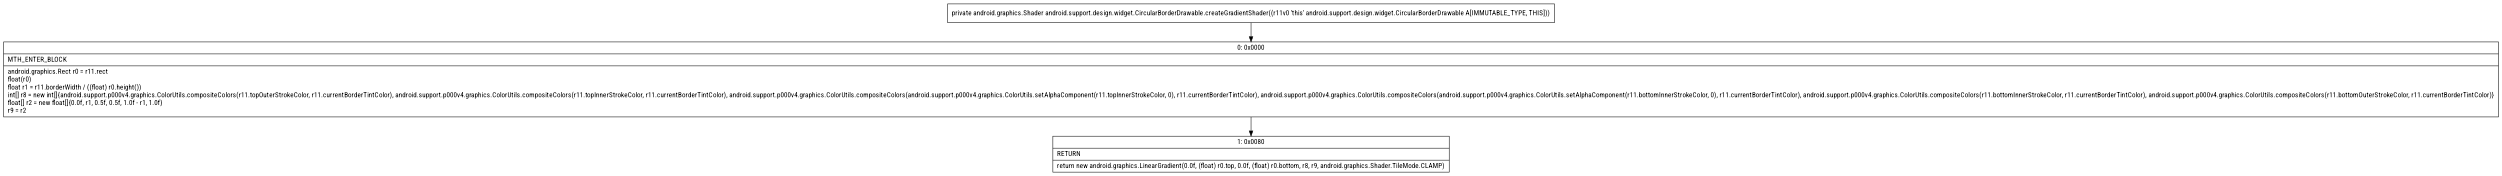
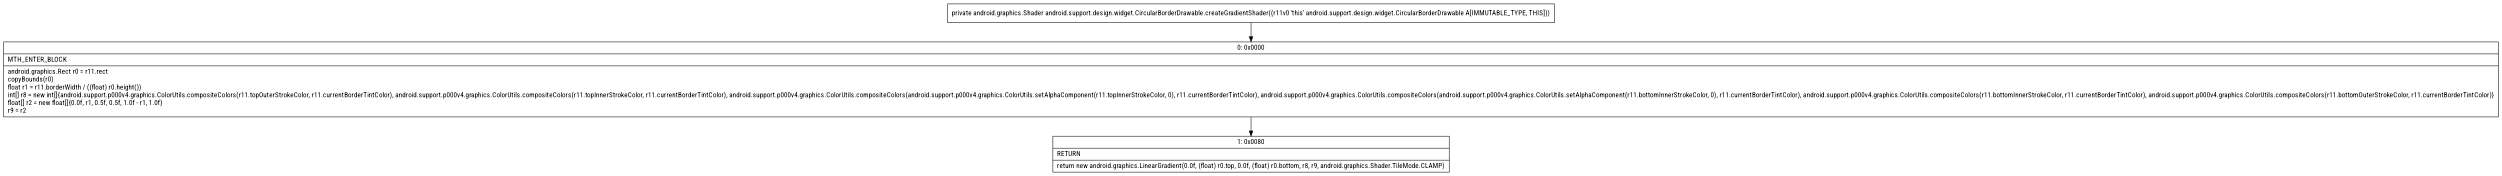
(20, 79) -> (31, 79)
